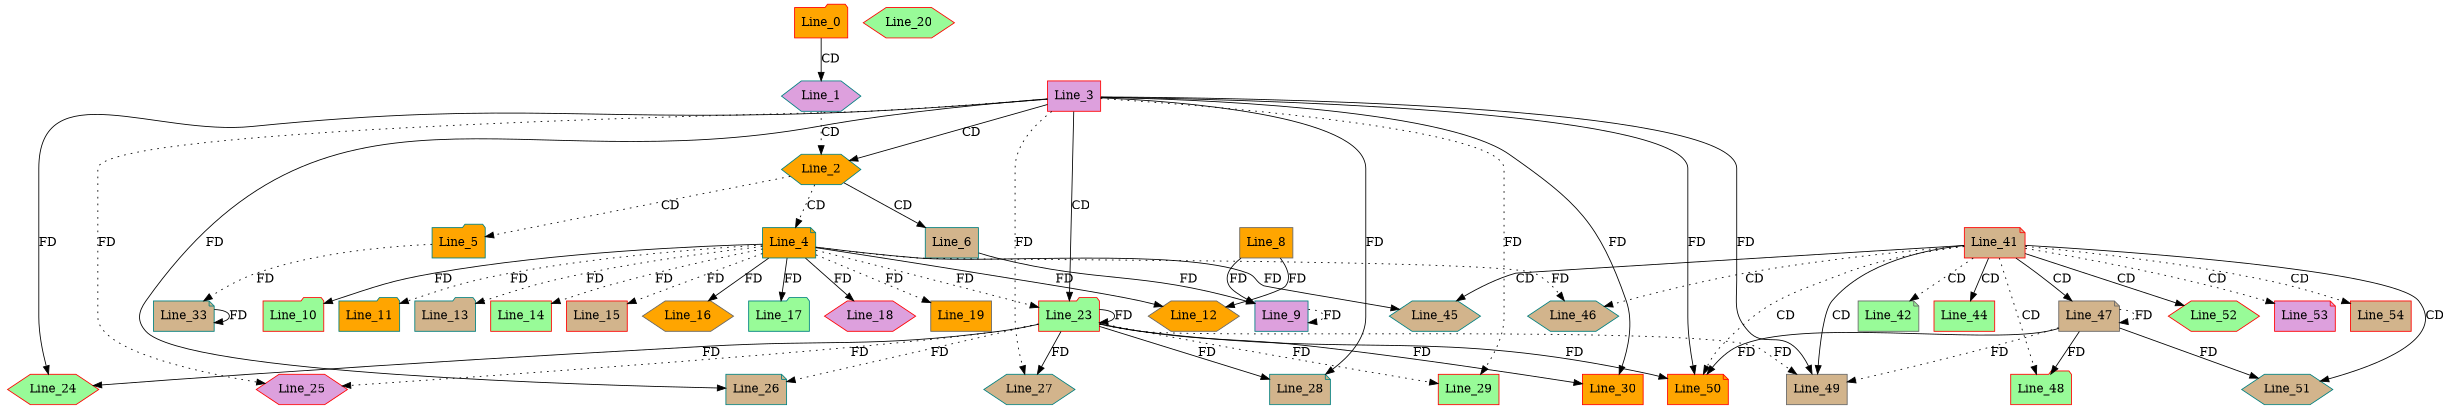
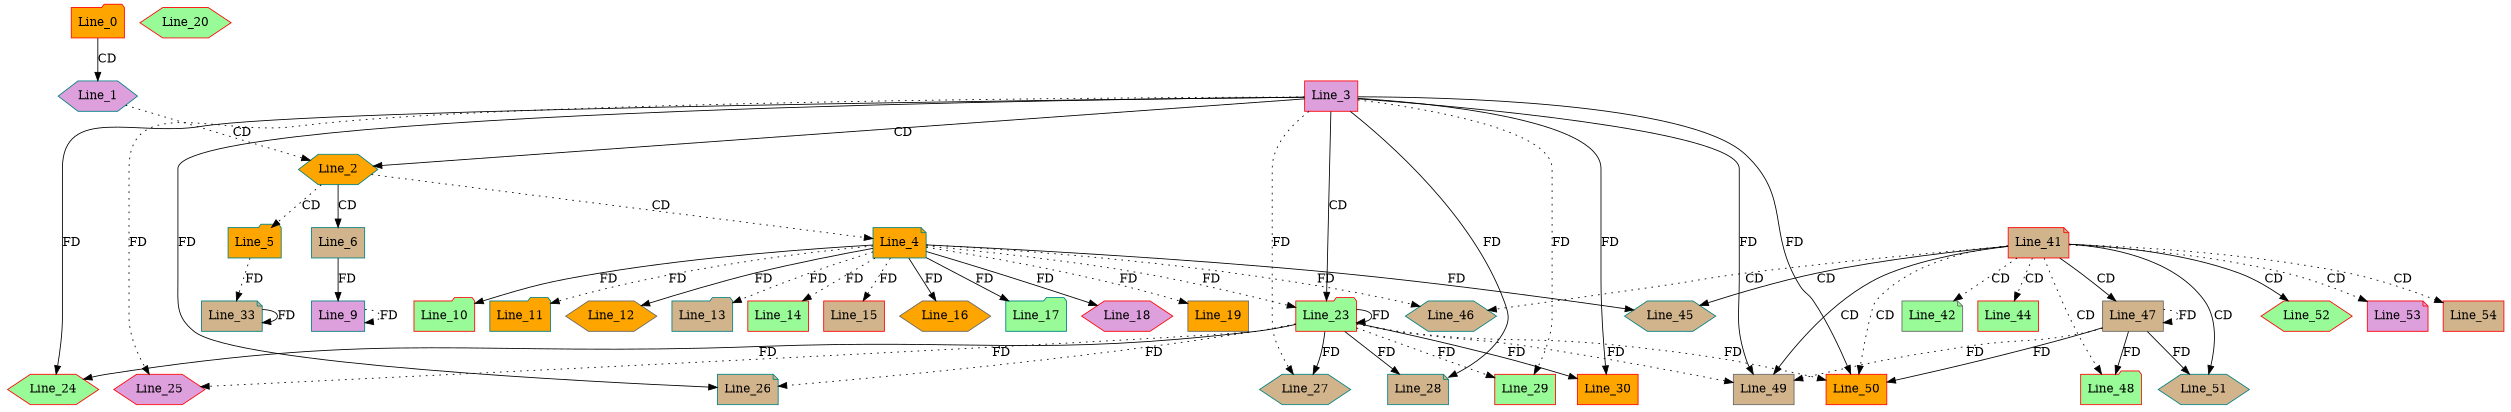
(1266, 243) -> none
(1981, 276) -> (2025, 276)
(2089, 316) -> (2133, 316)
(1380, 345) -> (1588, 343)
(1698, 389) -> (1856, 389)
